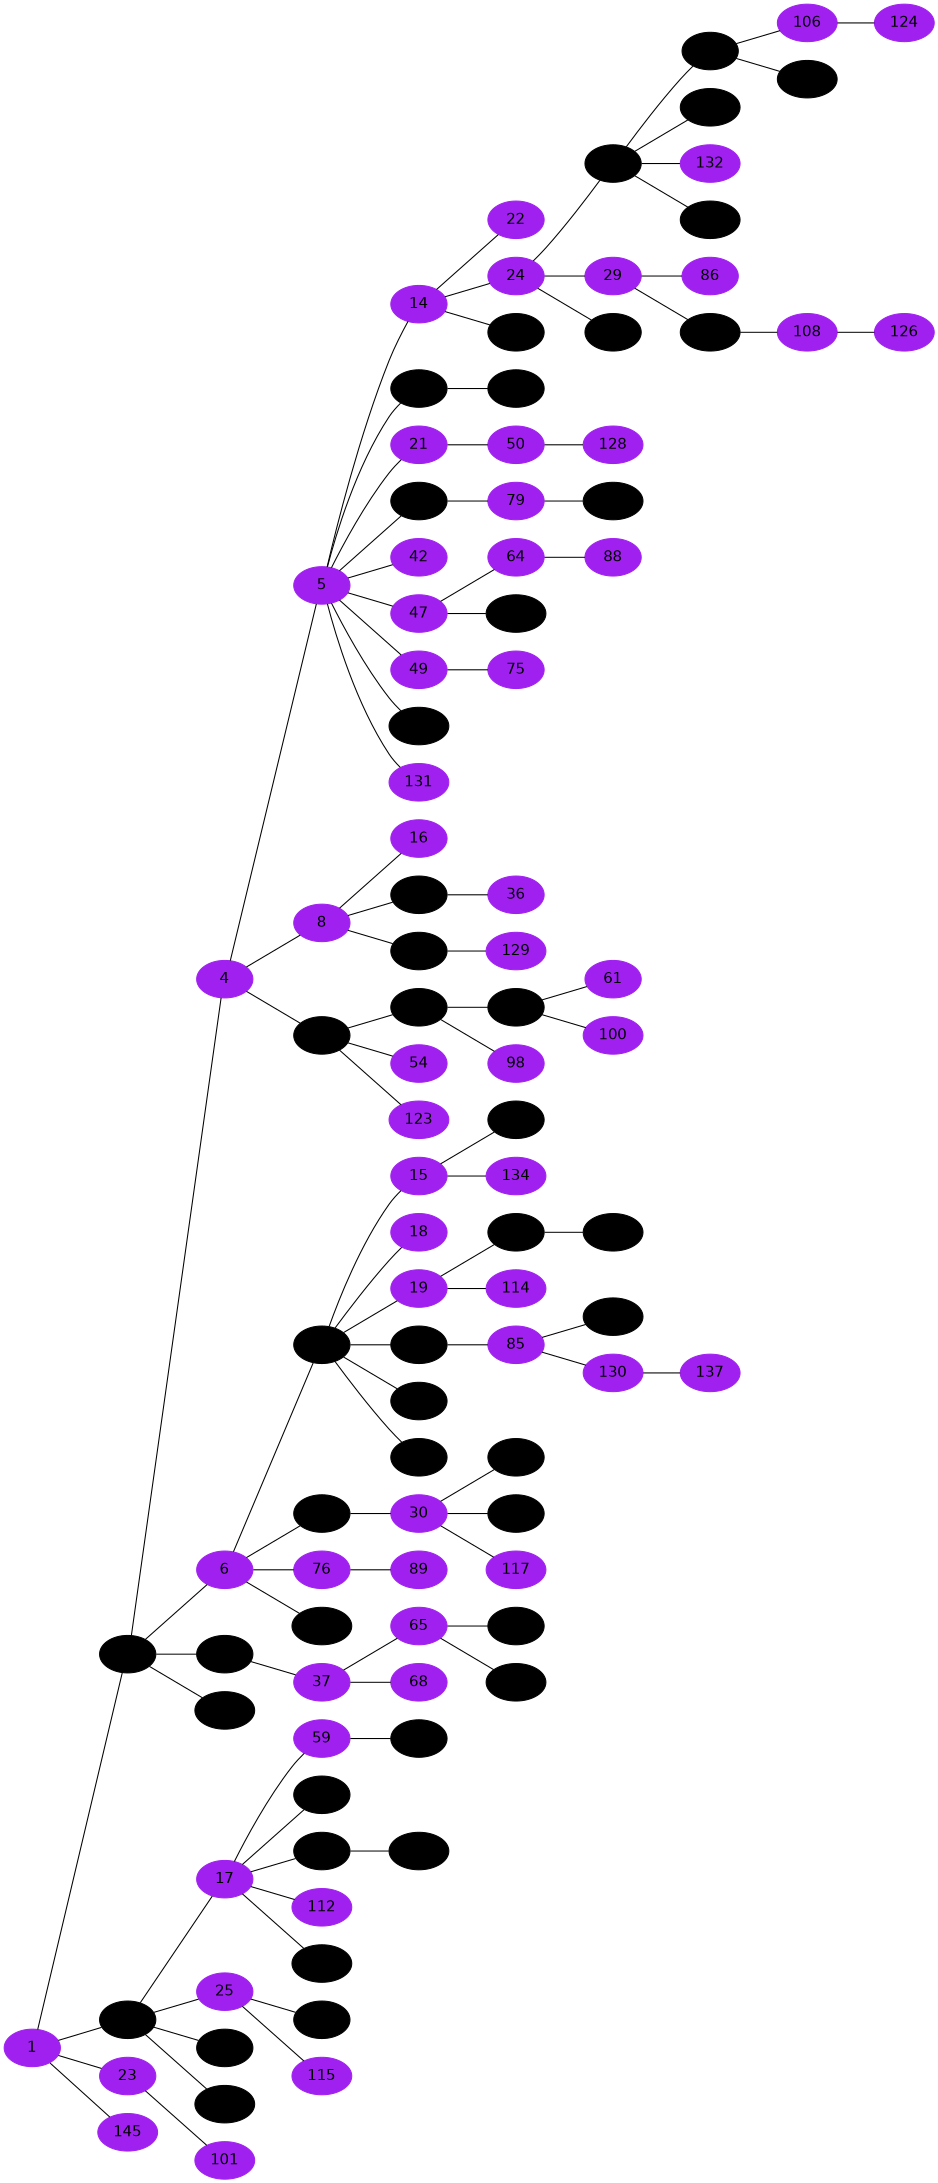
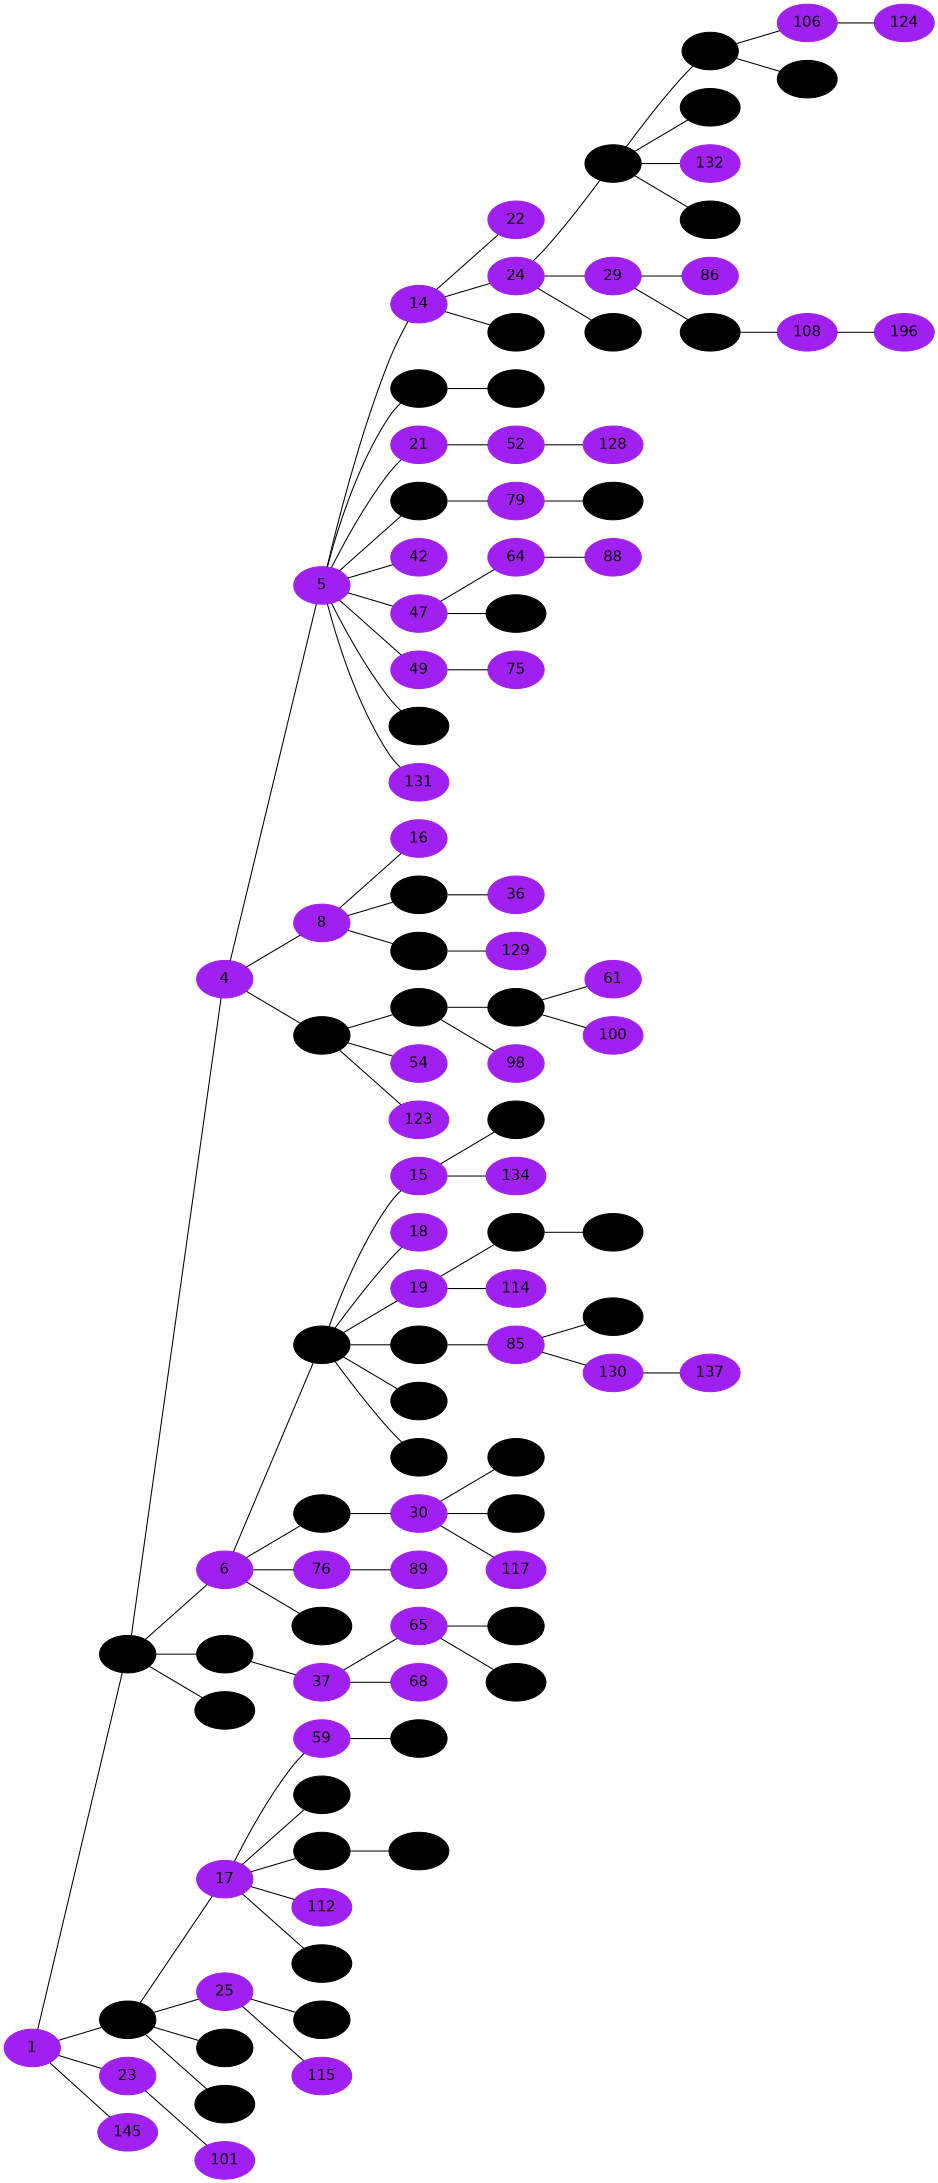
(904, 332) -> (904, 332)
(516, 445) -> (516, 445)
